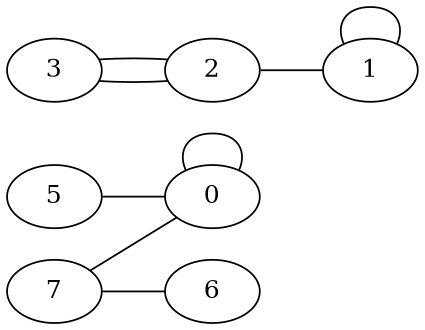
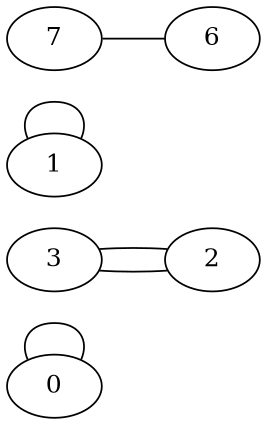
(292, 70) -> none
(54, 197) -> none
(133, 244) -> none
